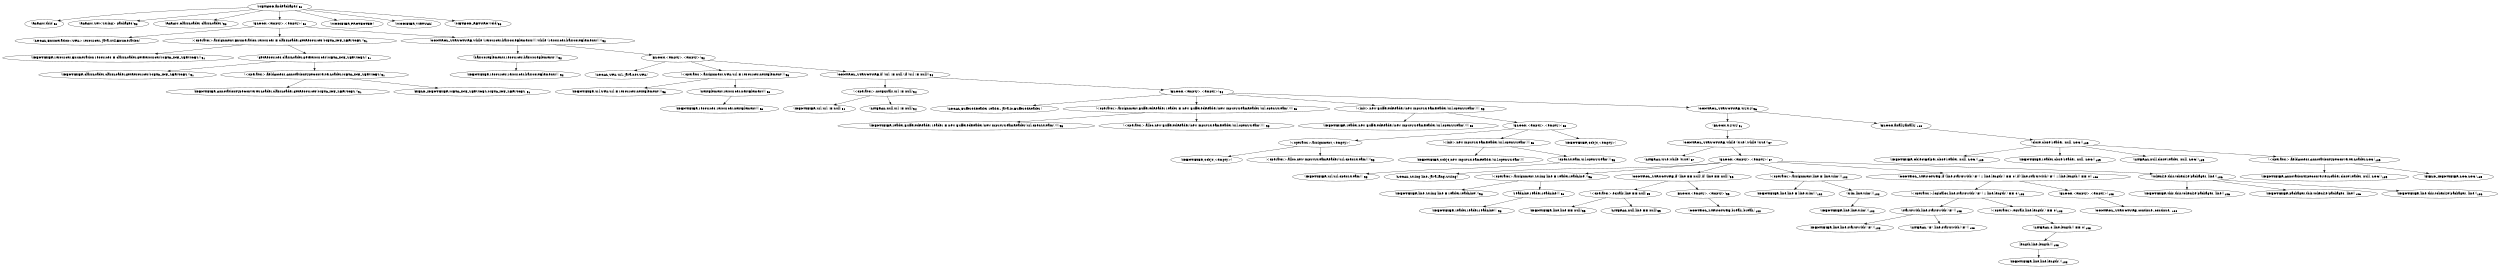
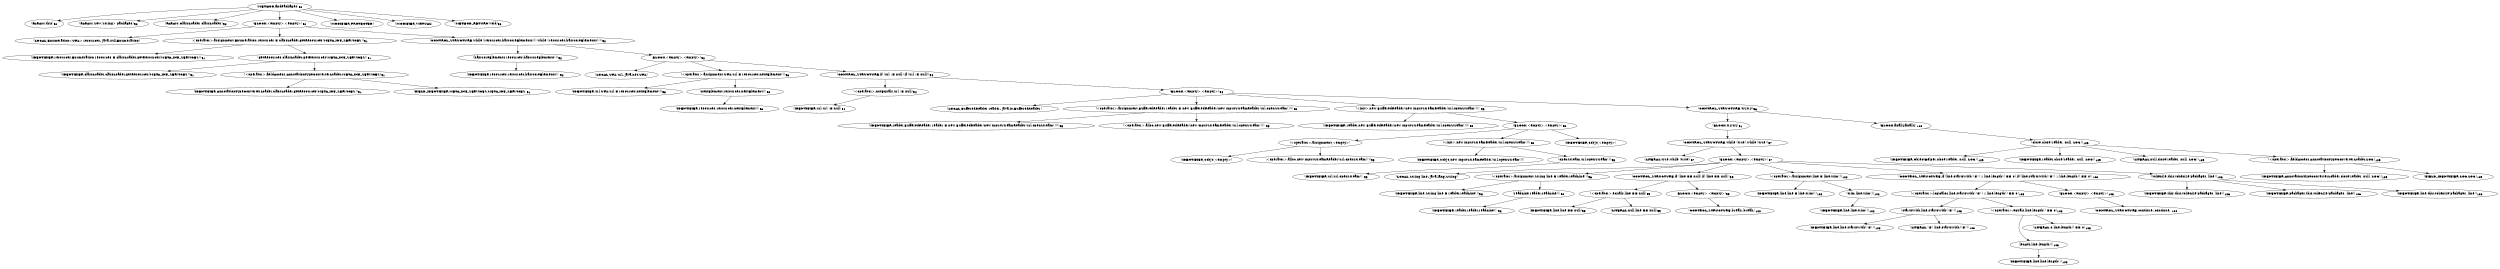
(893, 109) -> none
(2051, 236) -> (2019, 228)
